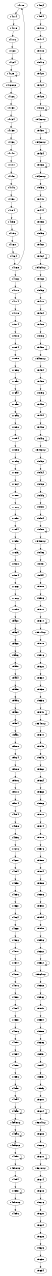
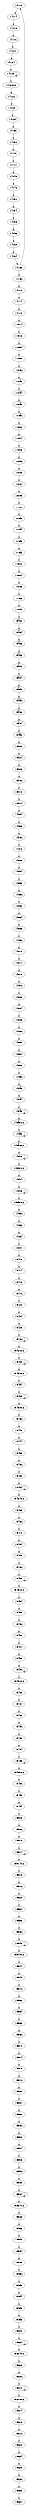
(15, 496) -> (19, 496)
none -> (19, 1225)
